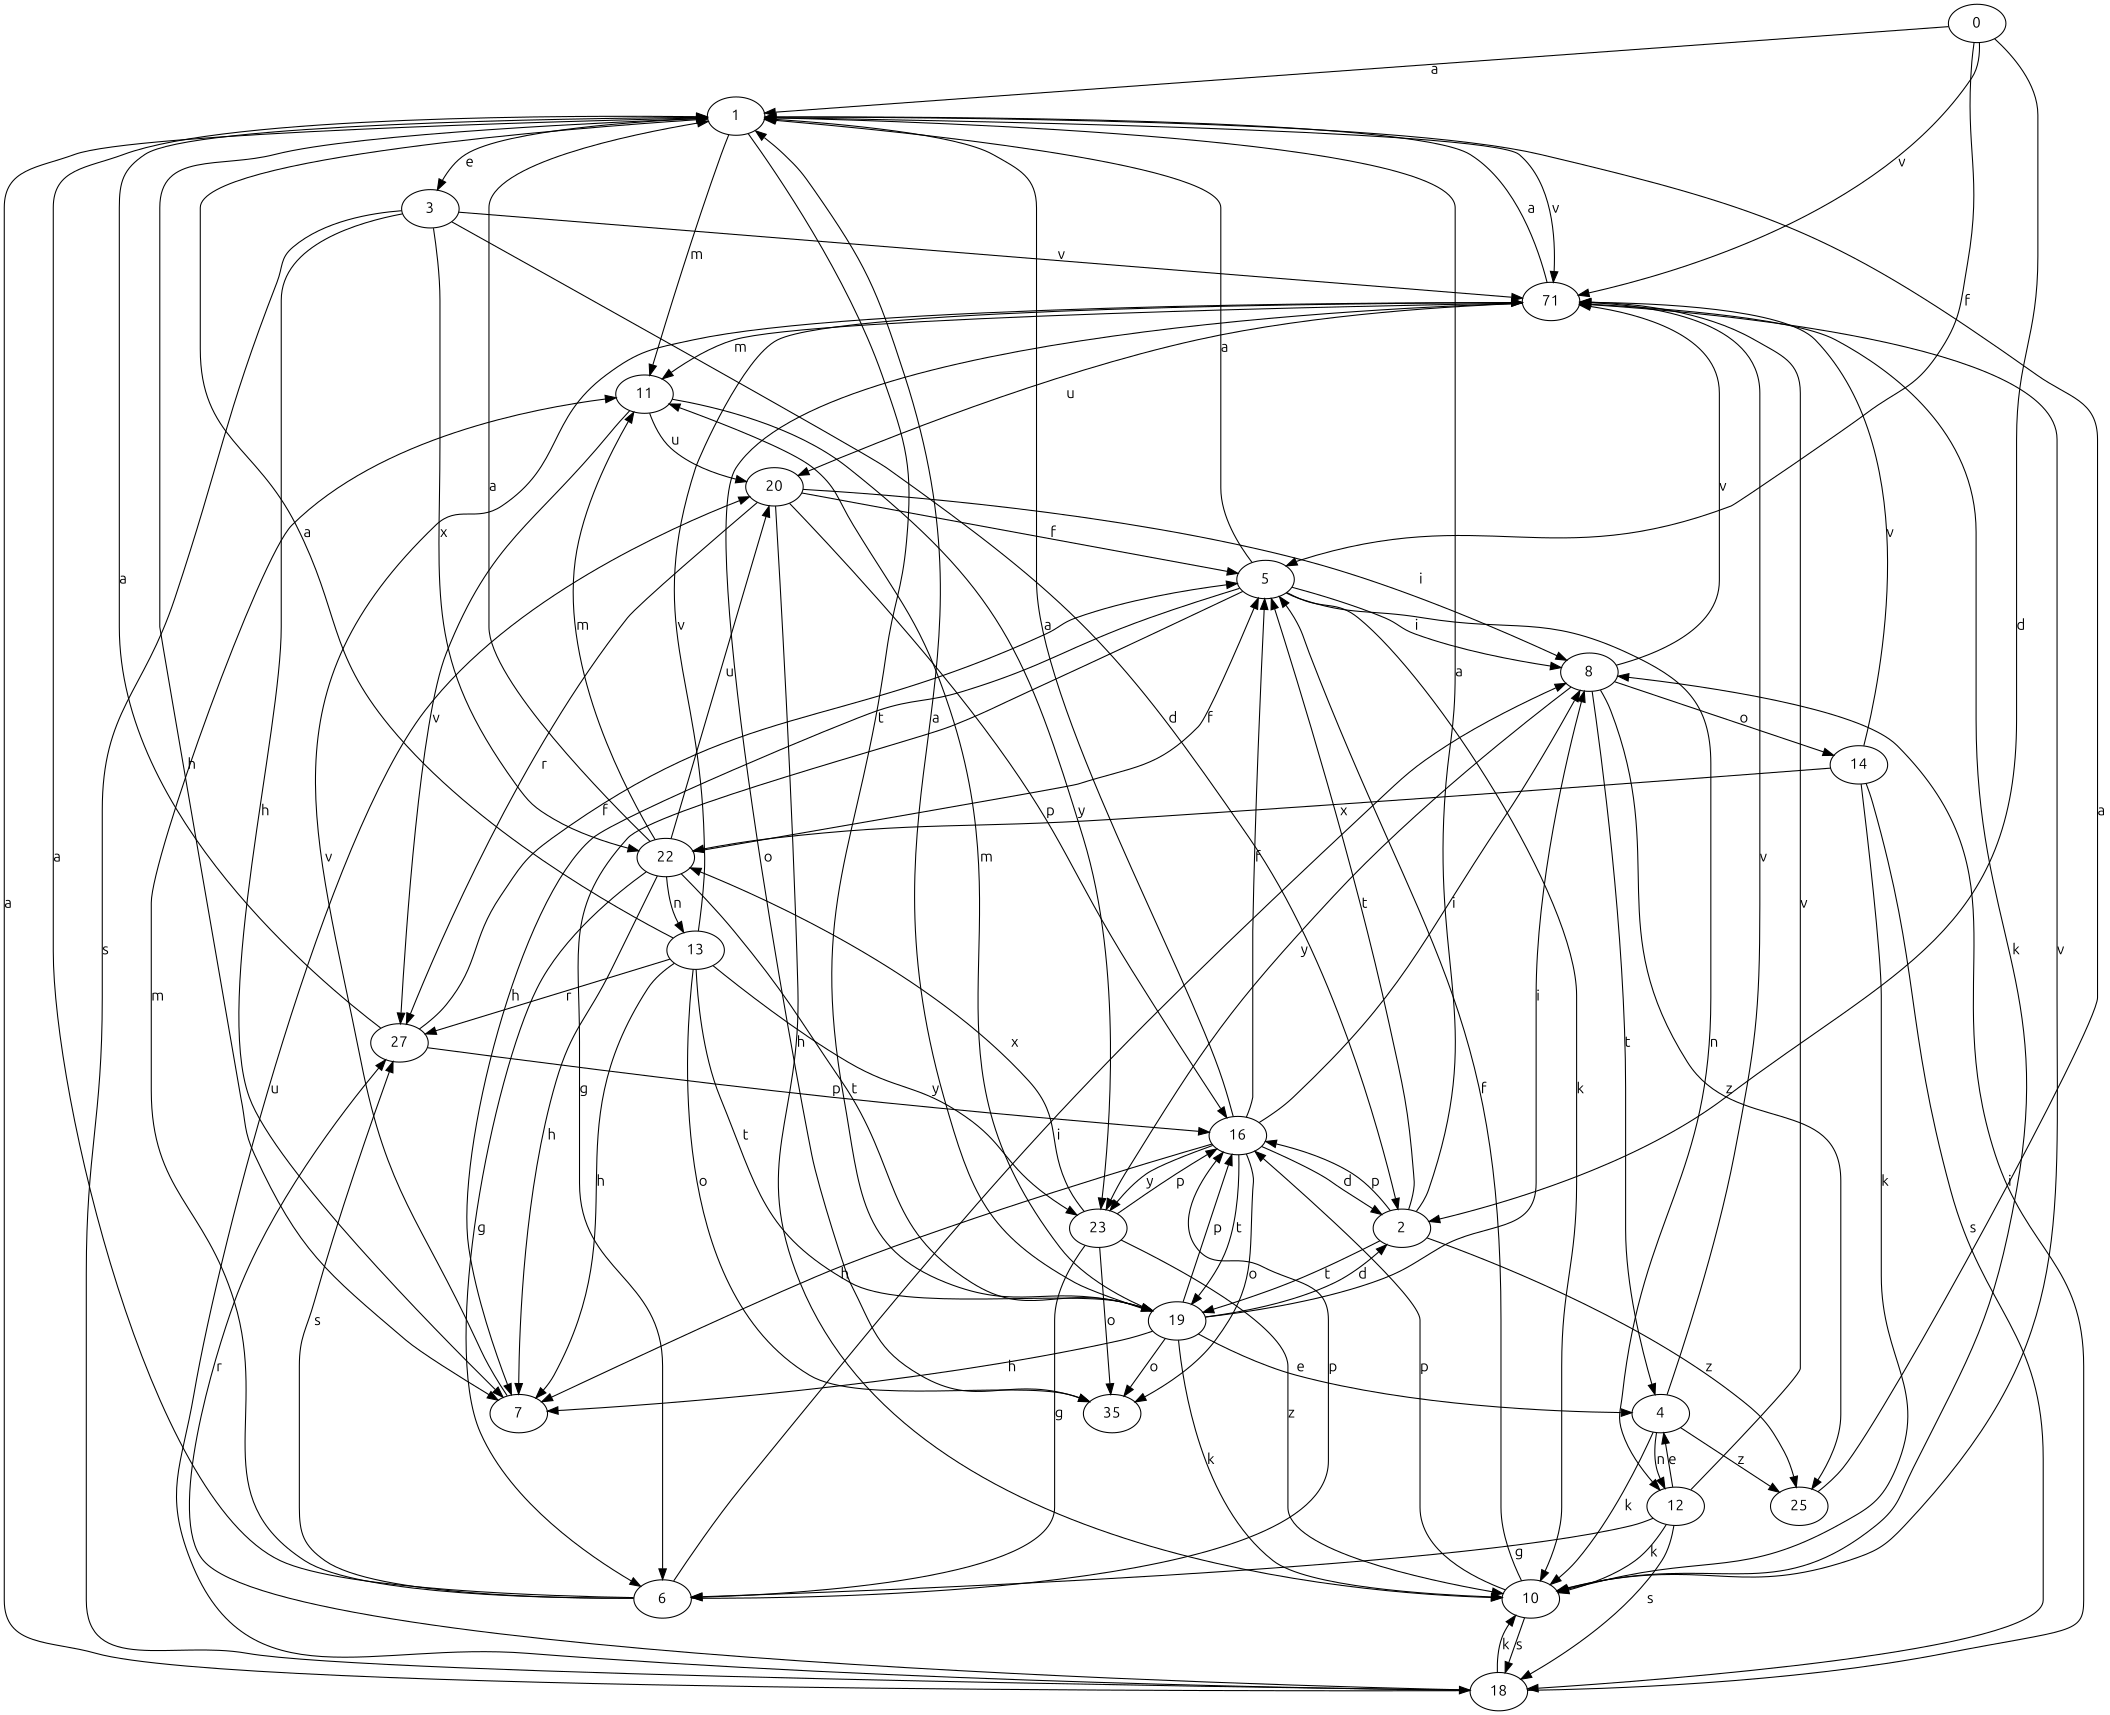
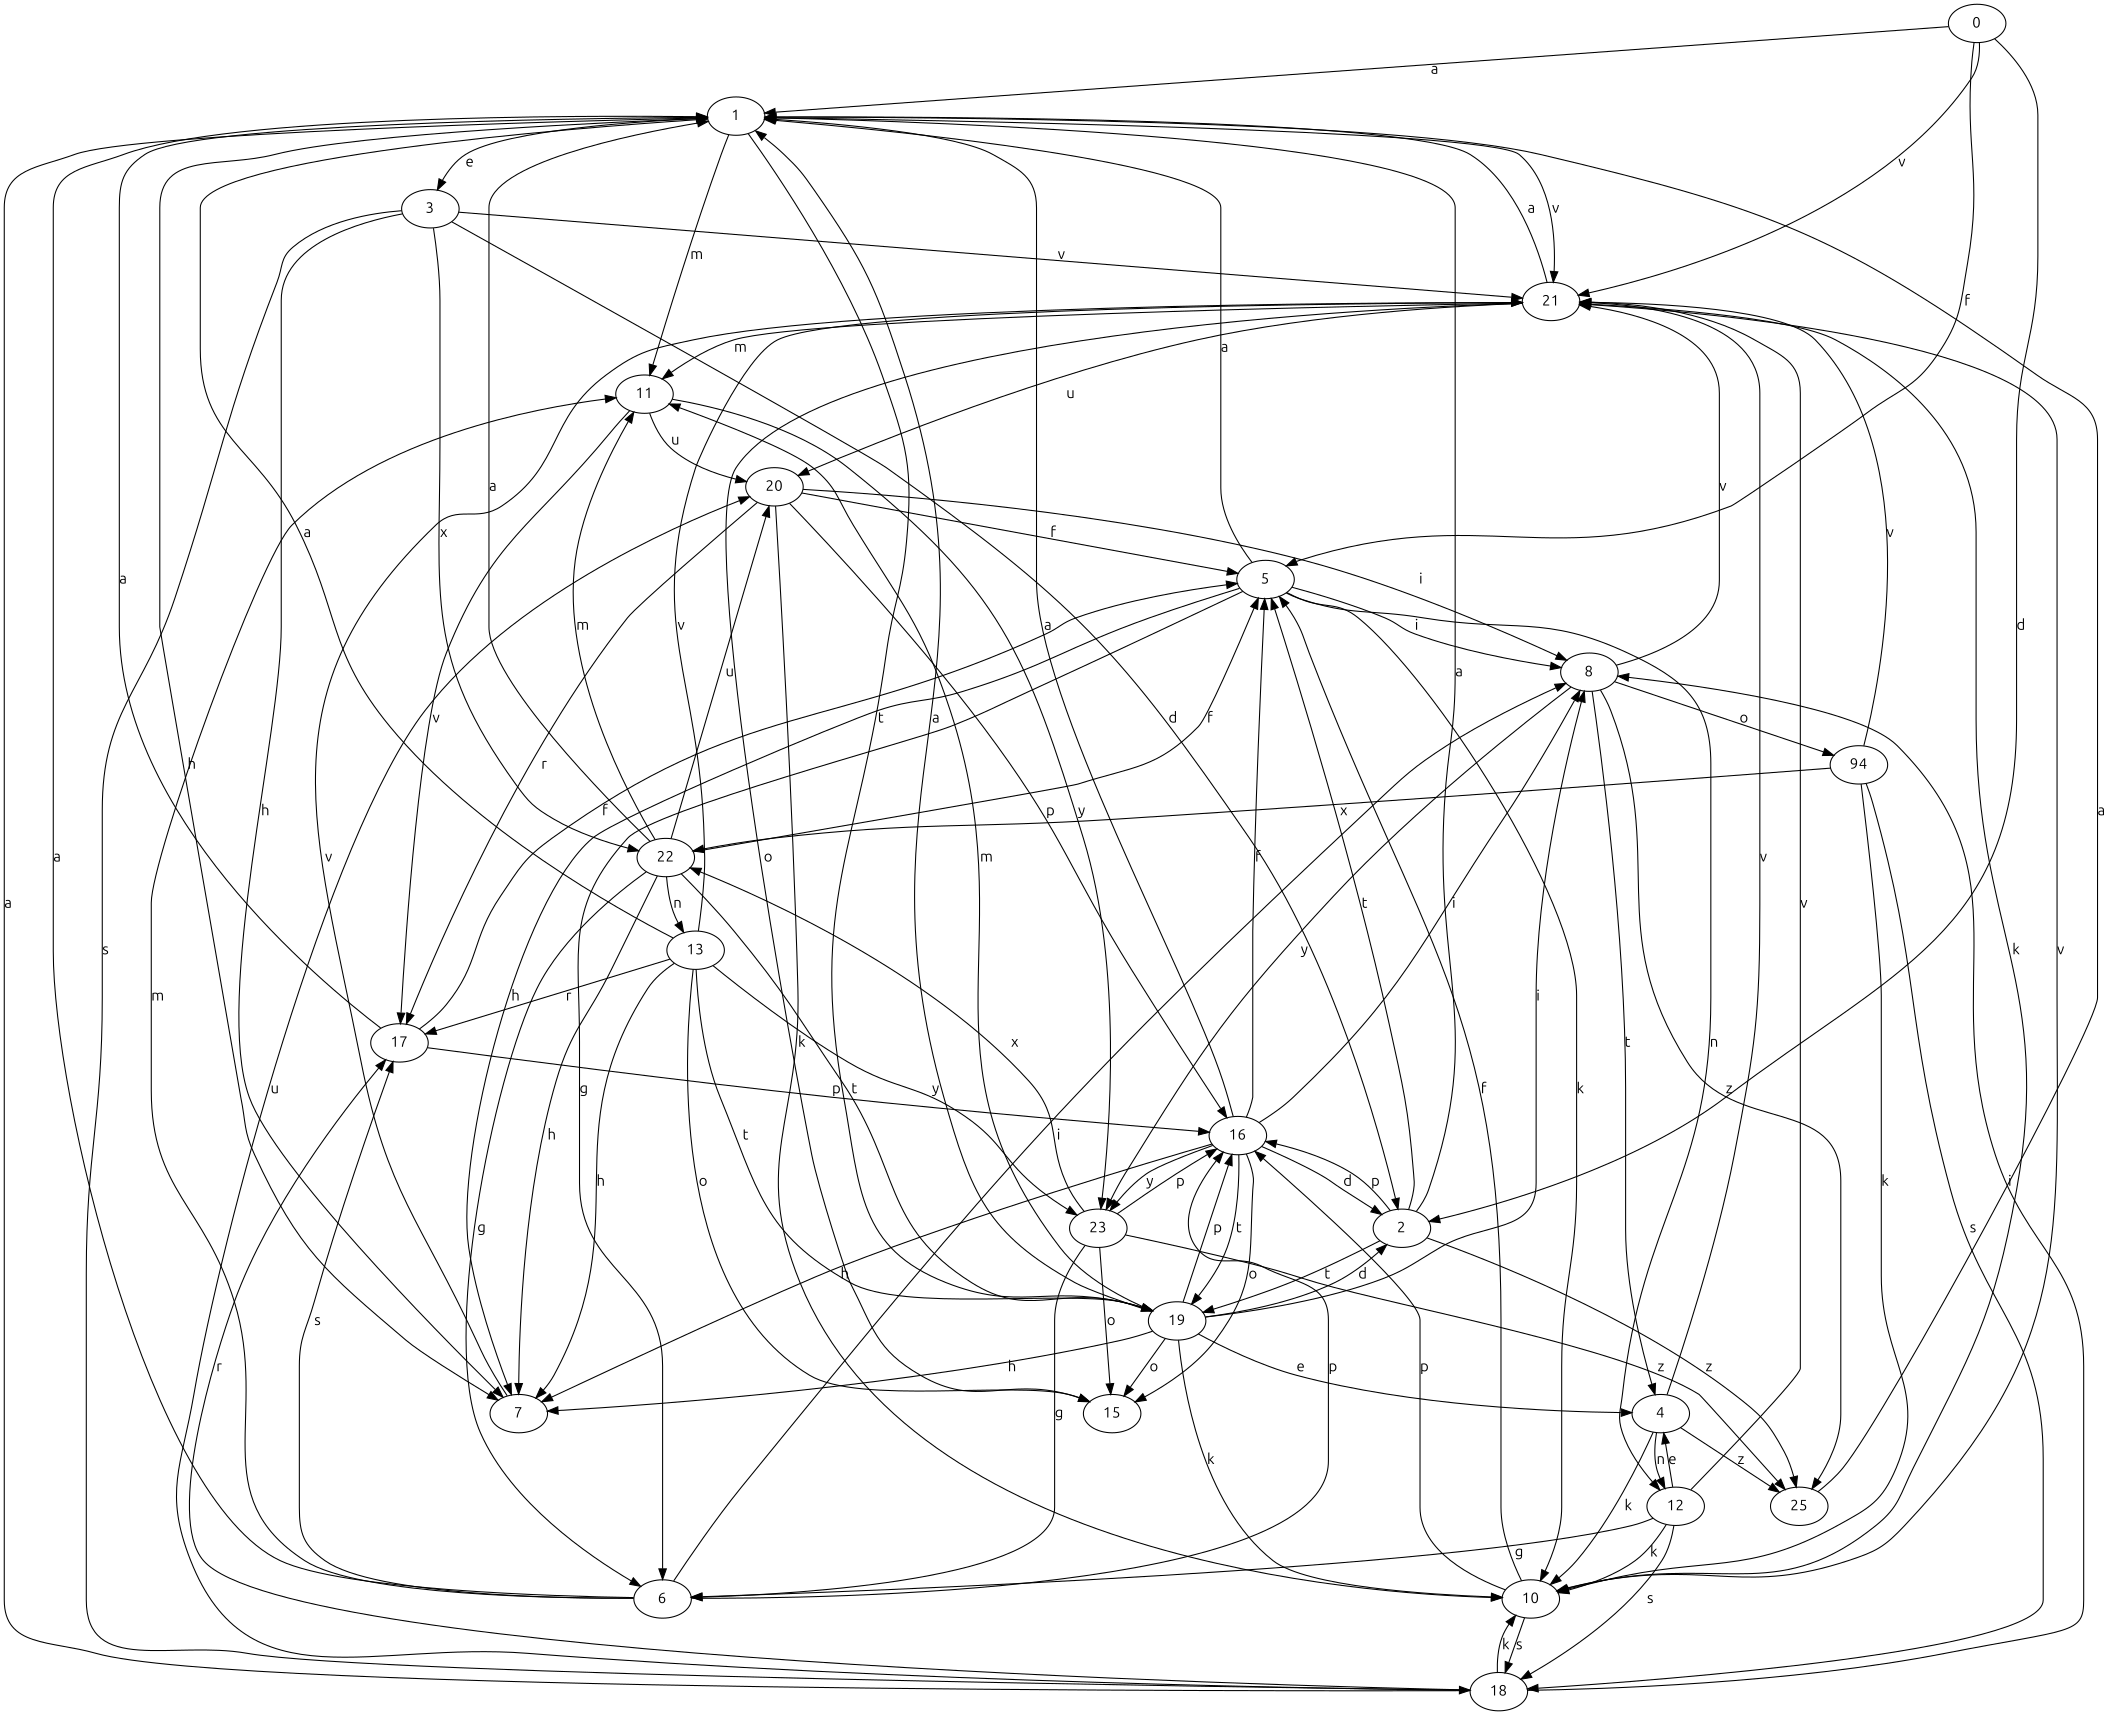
(1551, 301) -> (1551, 301)
(1859, 765) -> (1859, 765)
(399, 1043) -> (399, 1043)
(802, 1043) -> (802, 1043)
(1112, 1414) -> (1112, 1414)
(1288, 1444) -> (1472, 1321)
